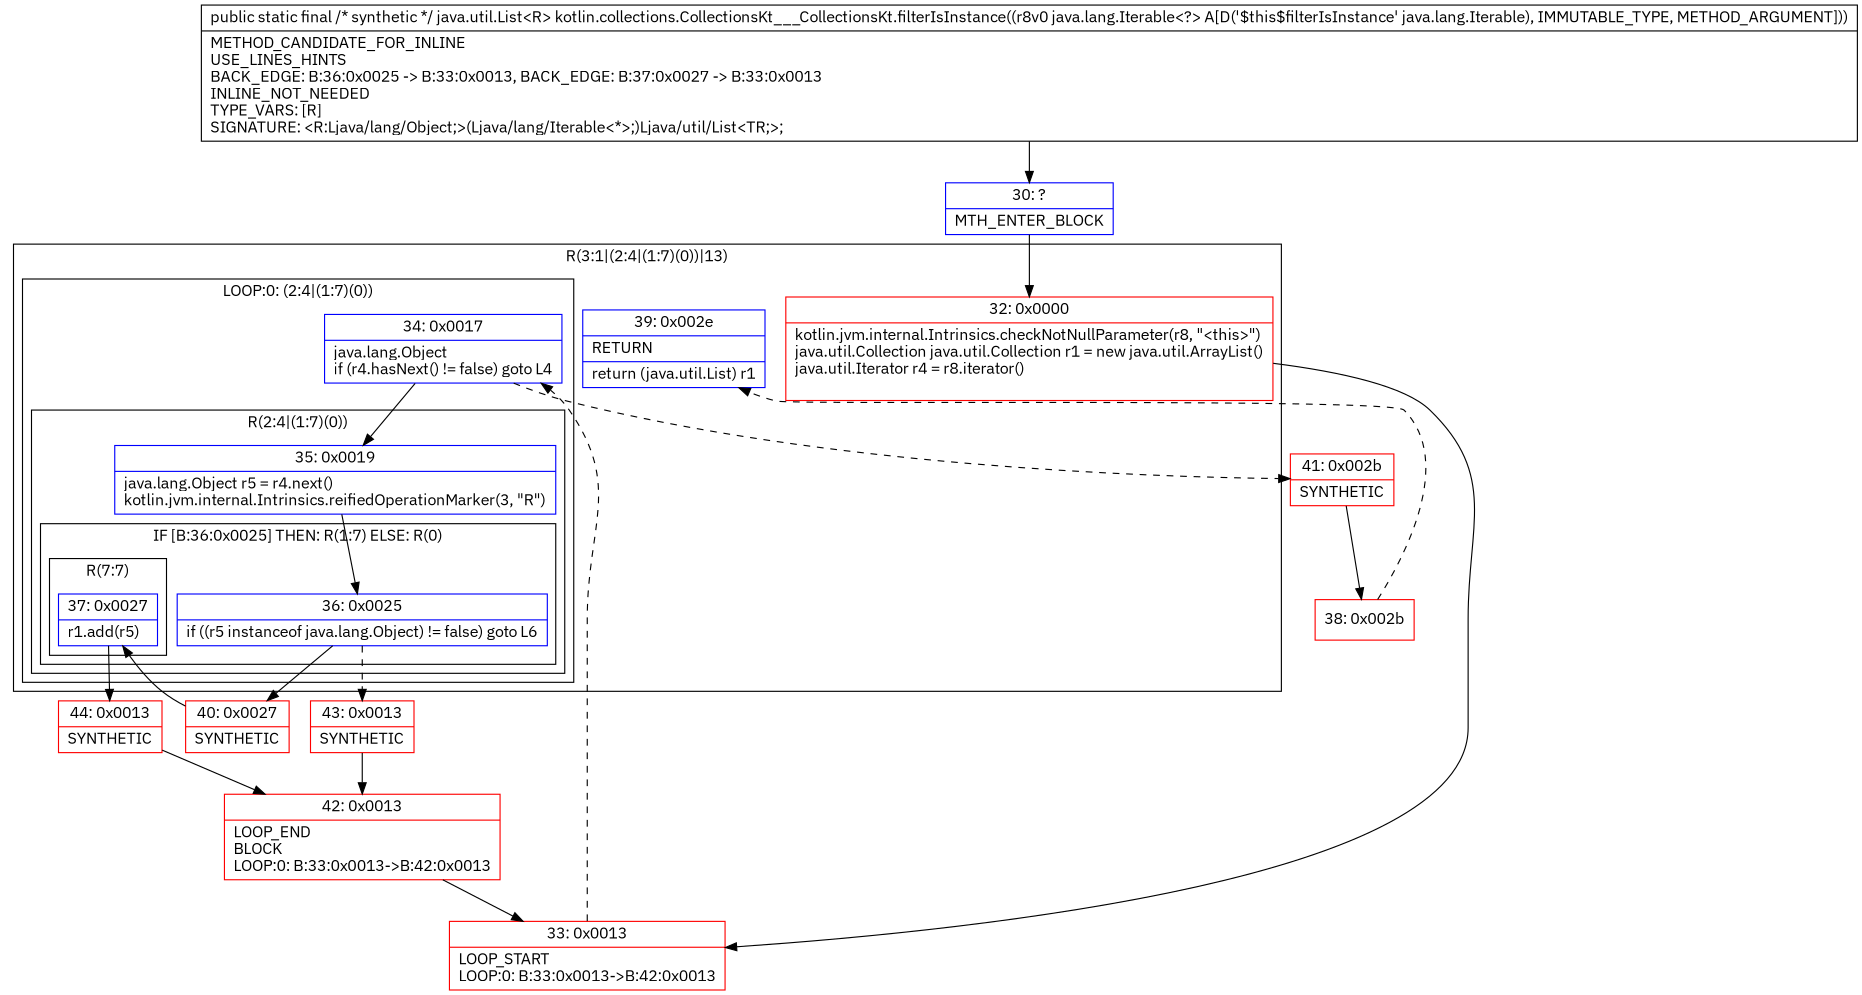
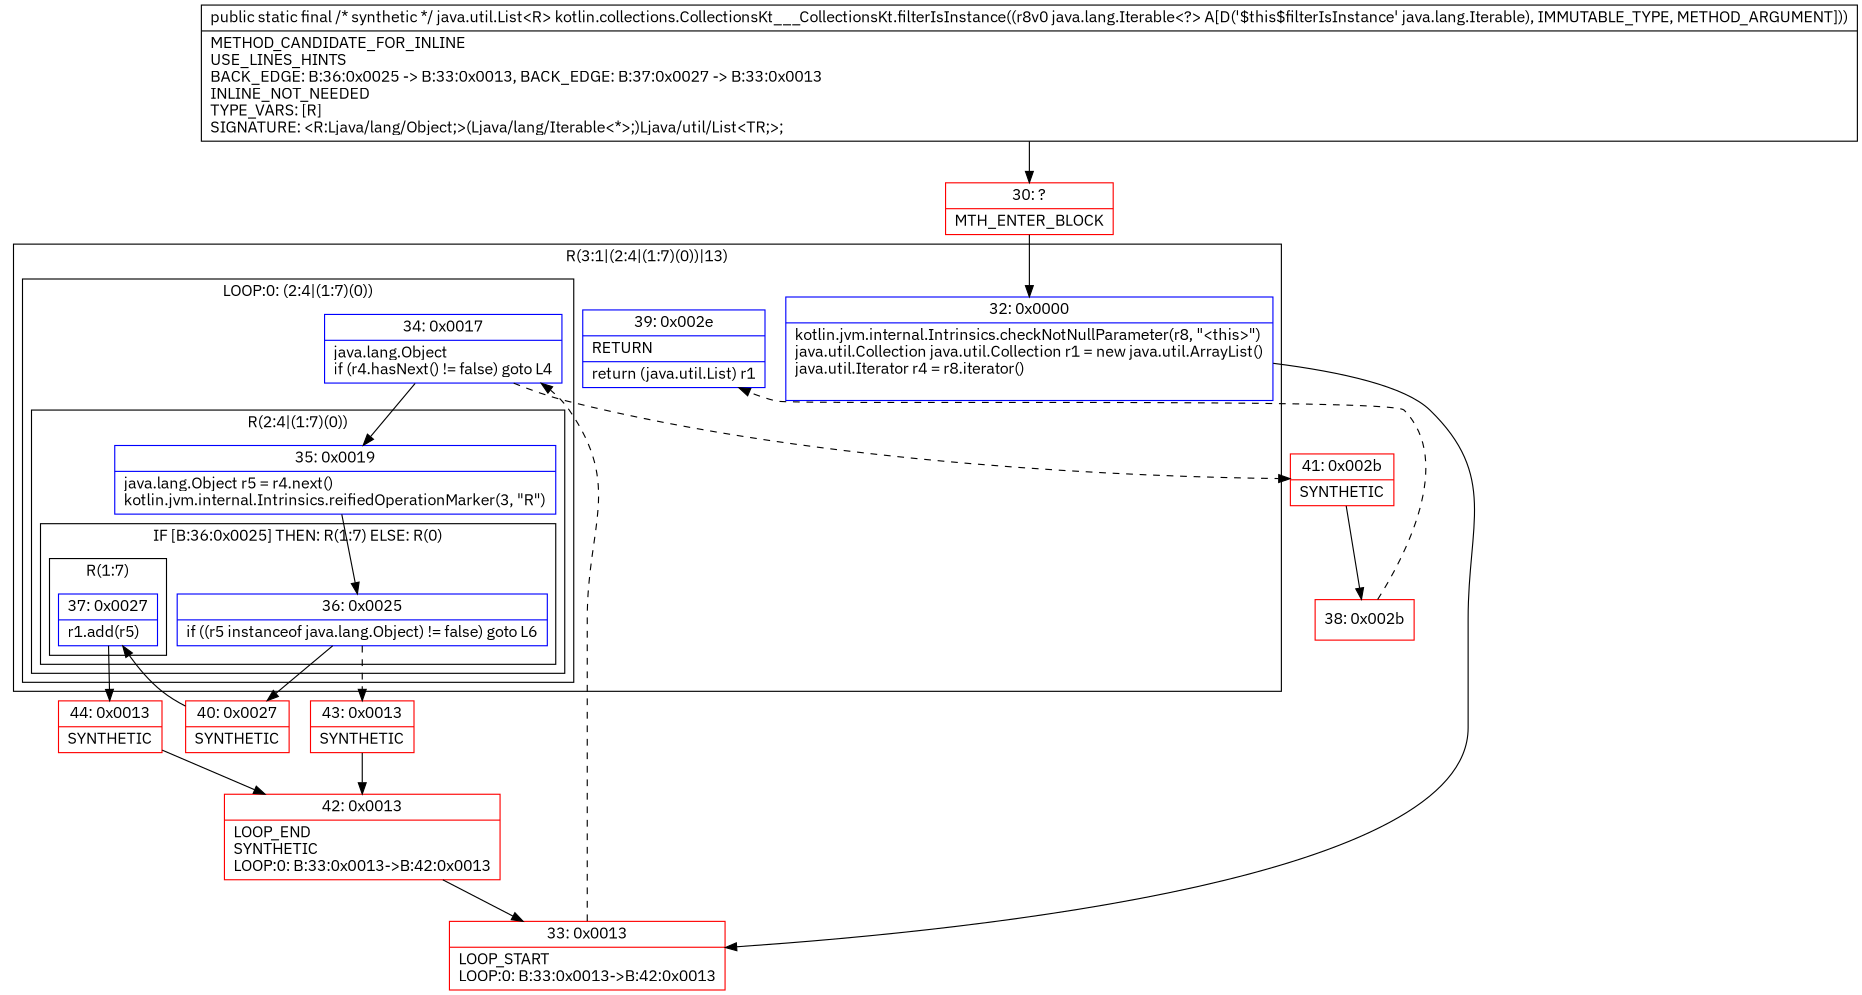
(1029, 209) -> (1029, 209)
(1029, 349) -> (1029, 349)
(108, 572) -> (108, 572)
(258, 849) -> (276, 849)
